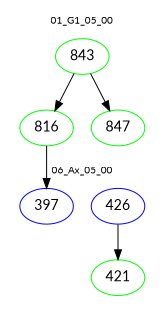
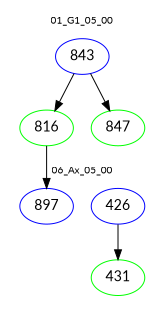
(82, 57) -> (82, 57)
(47, 206) -> (47, 206)
(118, 278) -> (118, 278)
